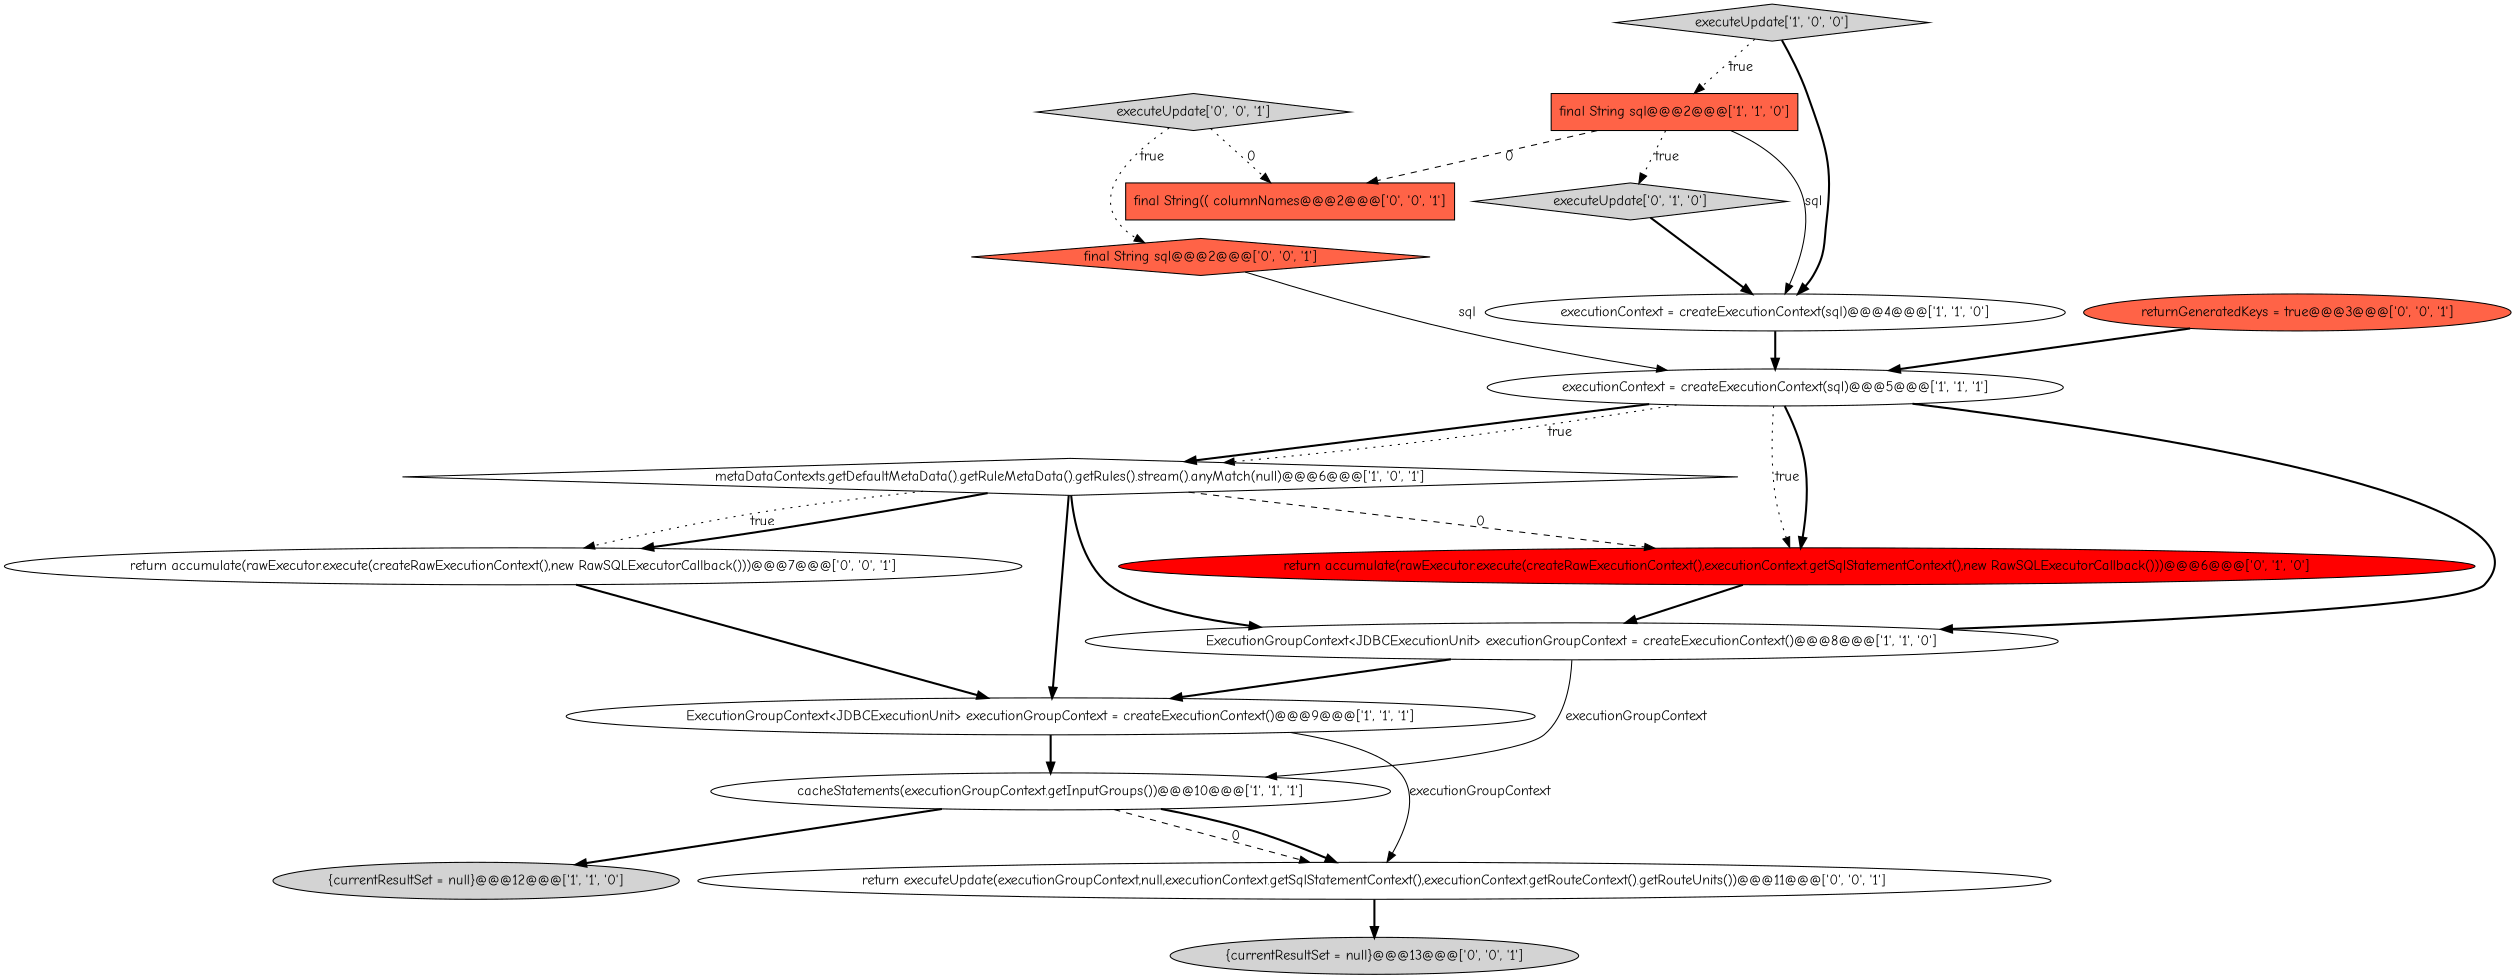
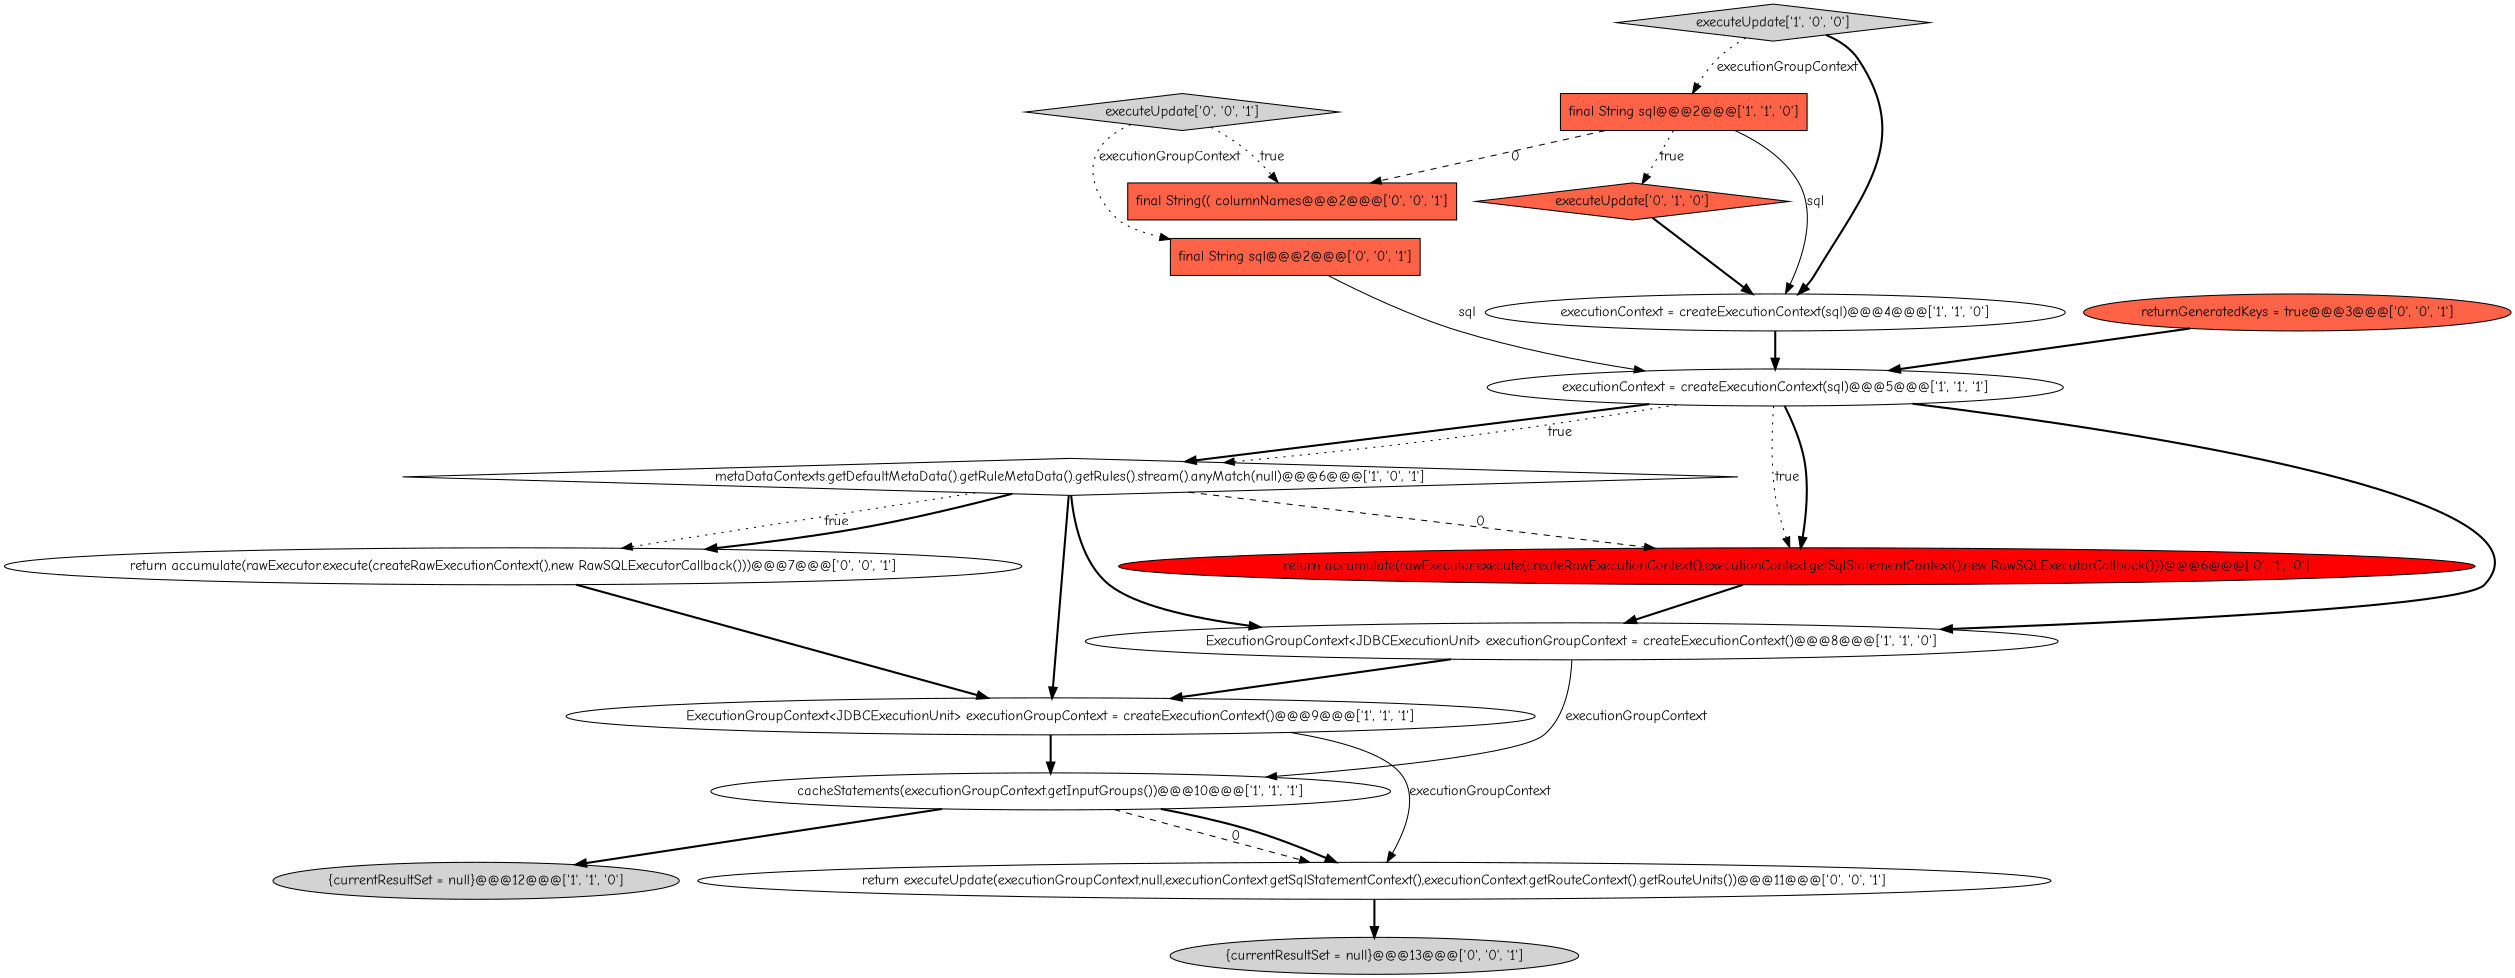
(1741, 67) -> (1788, 67)
(1152, 157) -> (1170, 157)
(1252, 157) -> (1273, 157)
(1630, 201) -> (1632, 201)
(1201, 257) -> (1295, 257)
